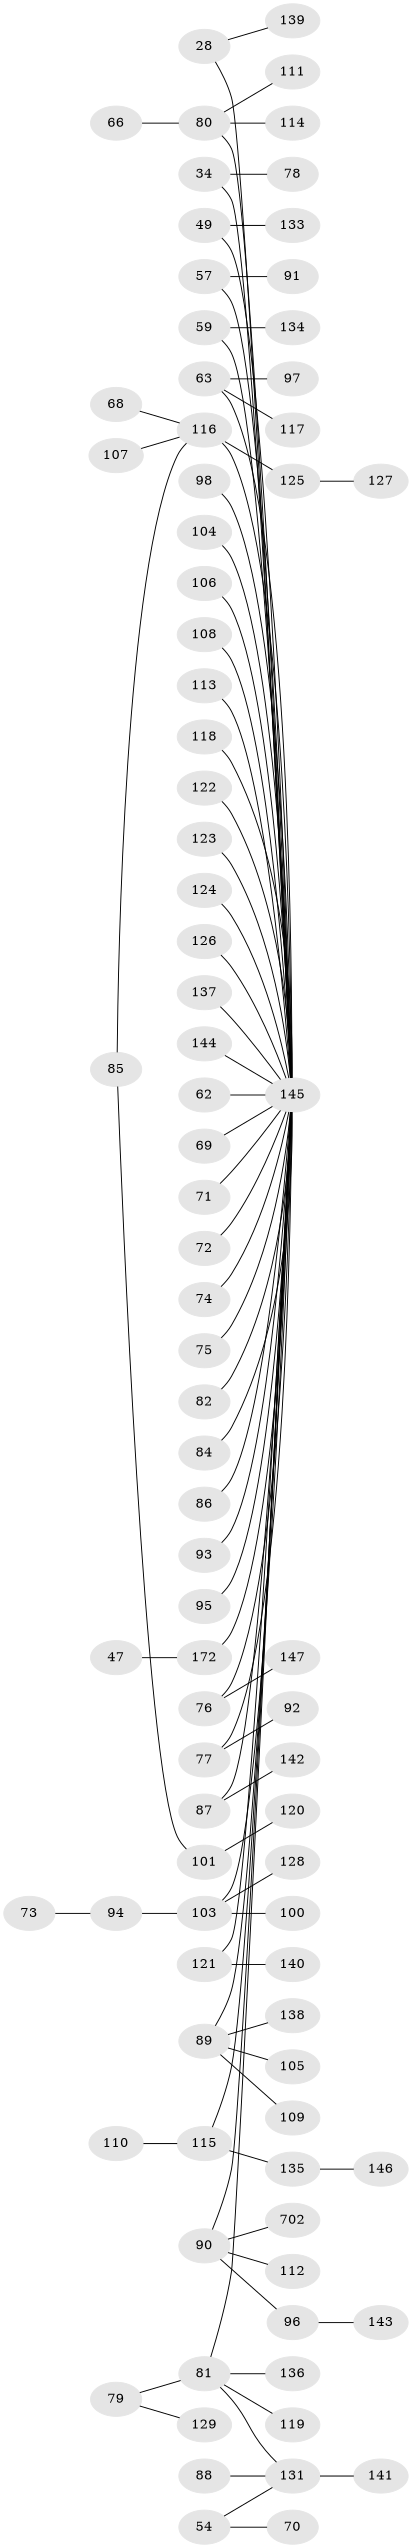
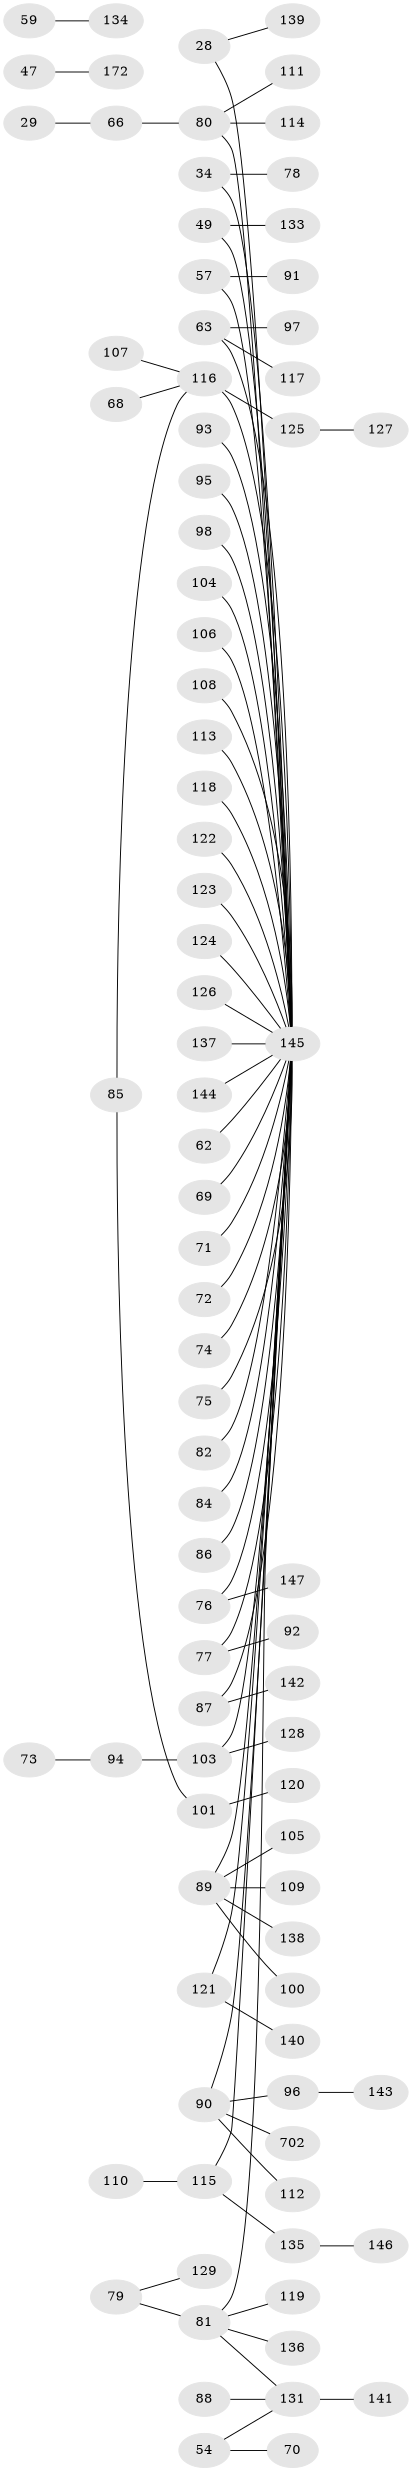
none -> (29, 123)
(272, 706) -> none
(277, 1382) -> none
(257, 1913) -> (250, 1946)
